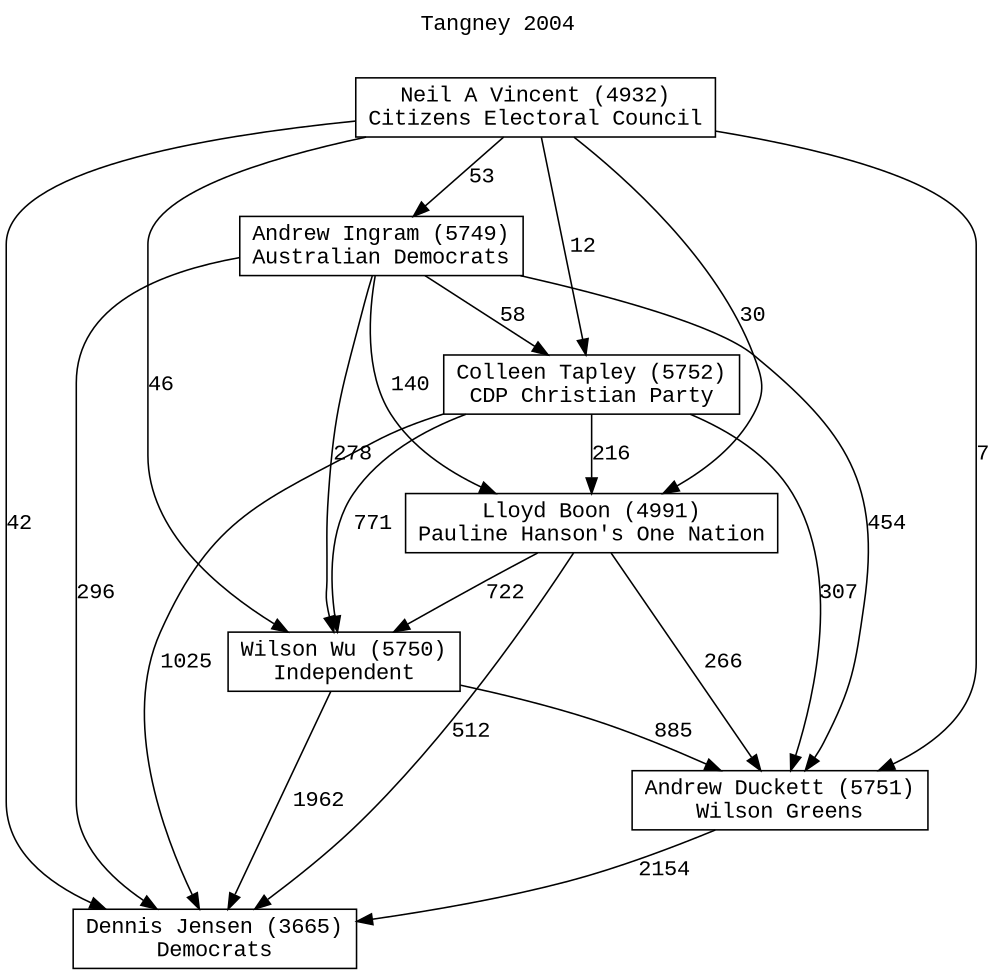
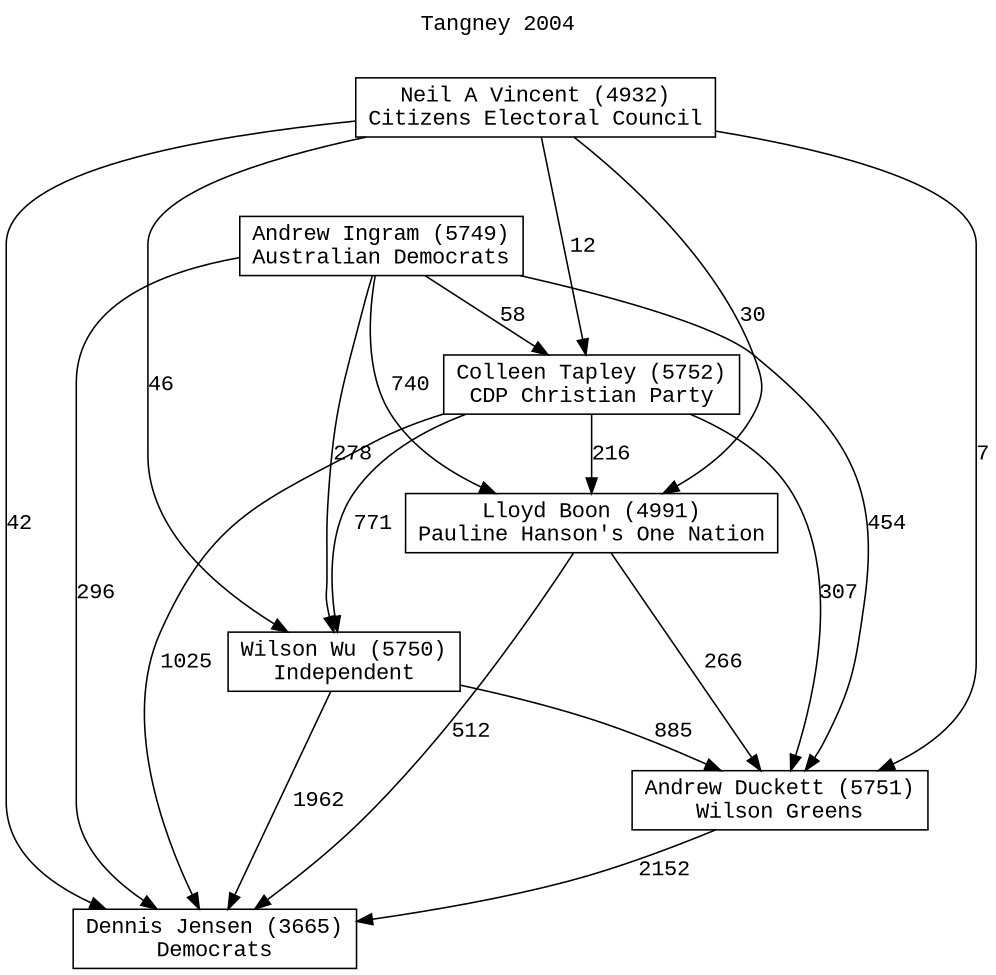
(464, 172) -> none
(410, 385) -> (410, 385)
(472, 588) -> none
(665, 870) -> (665, 870)
